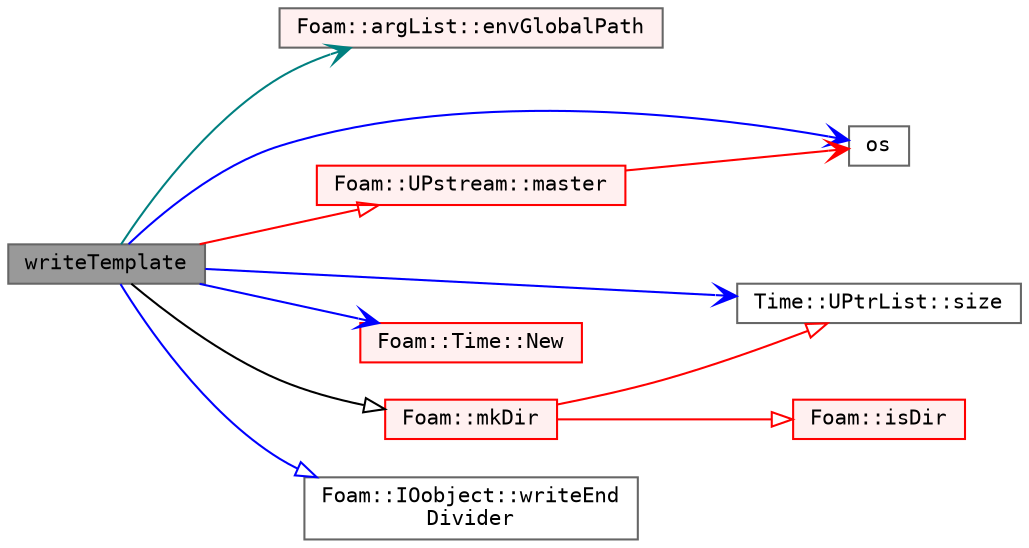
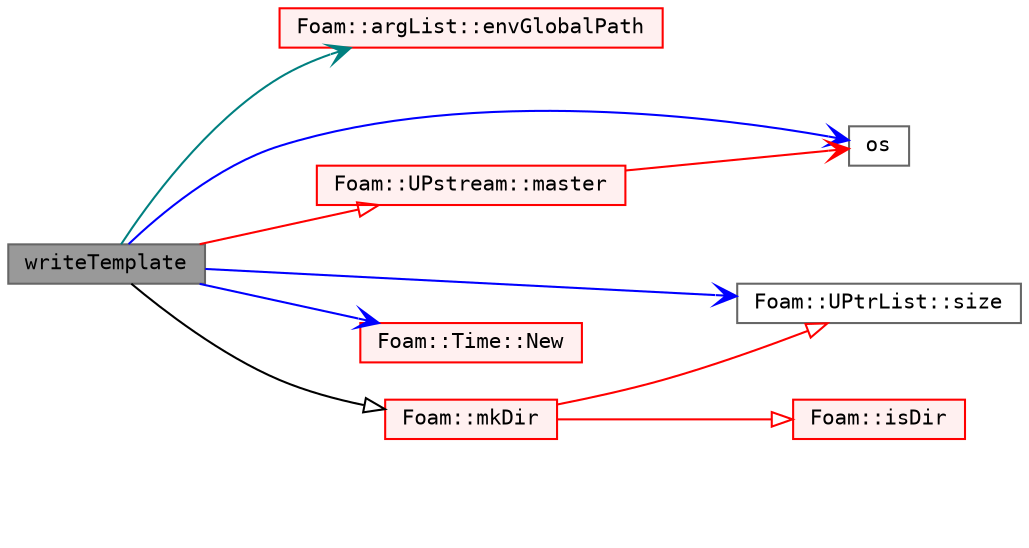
(471, 28) -> (471, 28)
(879, 303) -> (879, 303)
(471, 508) -> none
